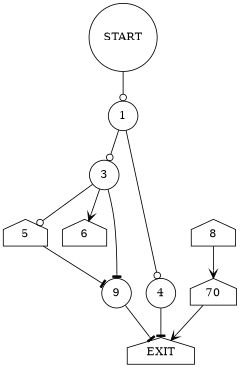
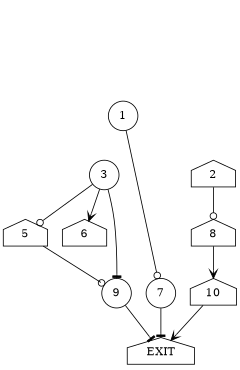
(123, 37) -> none
(115, 142) -> none
none -> (213, 175)
(72, 264) -> (72, 264)
(161, 293) -> (161, 293)
(213, 293) -> (213, 293)
